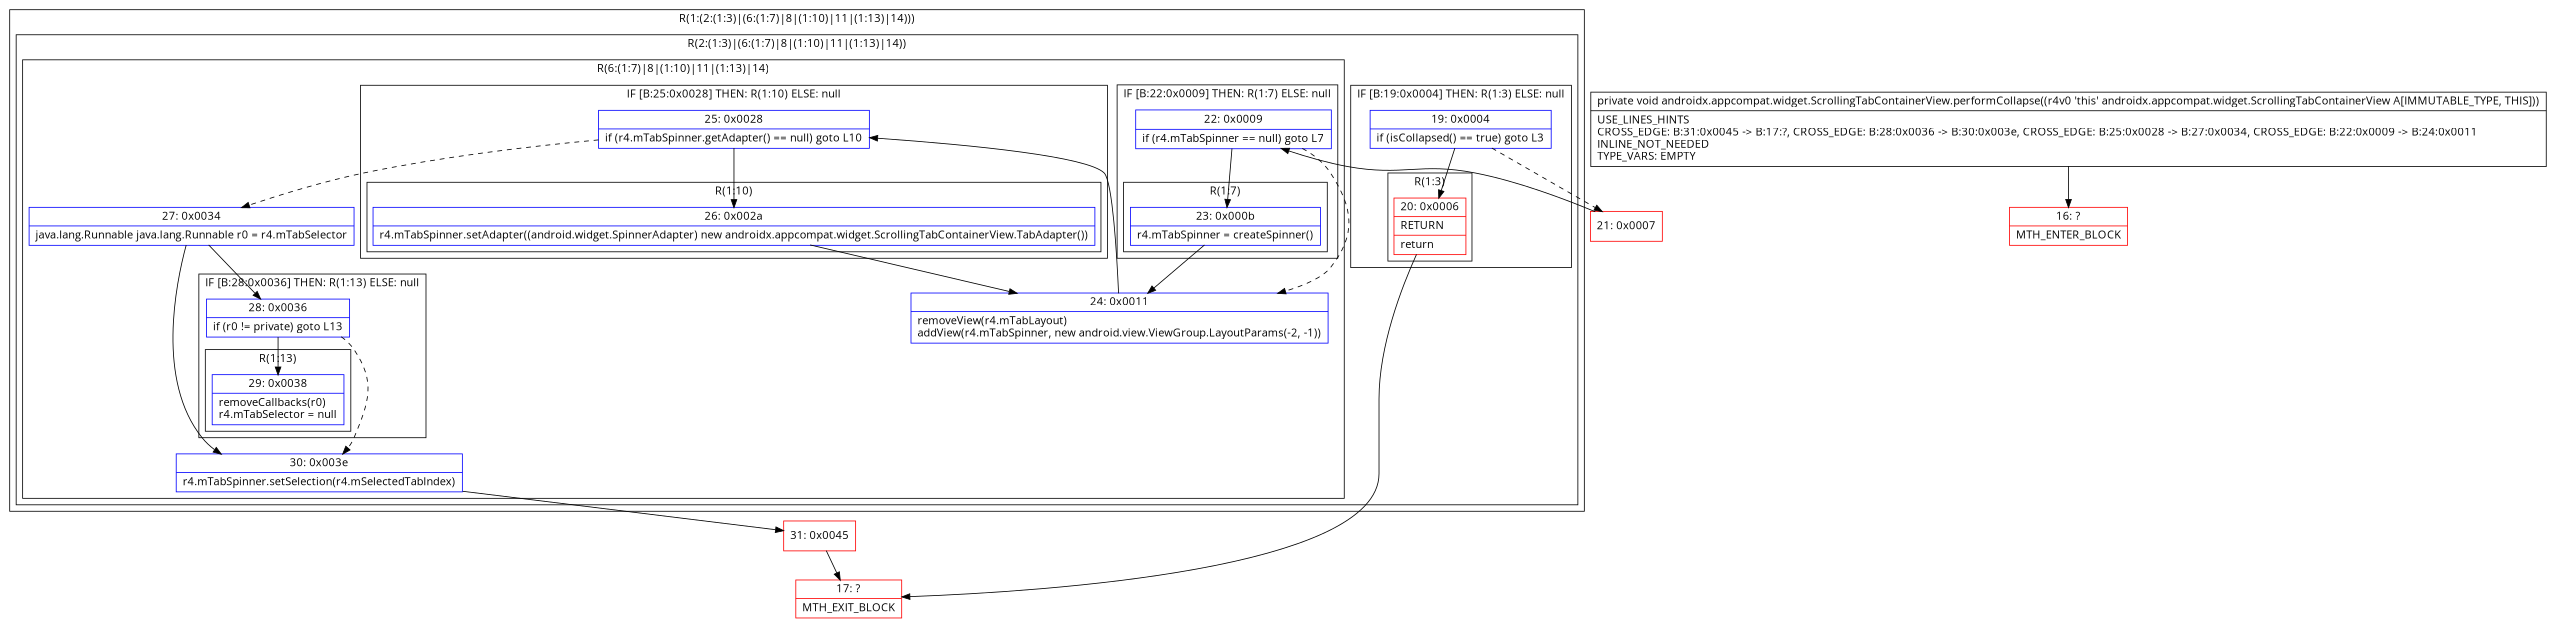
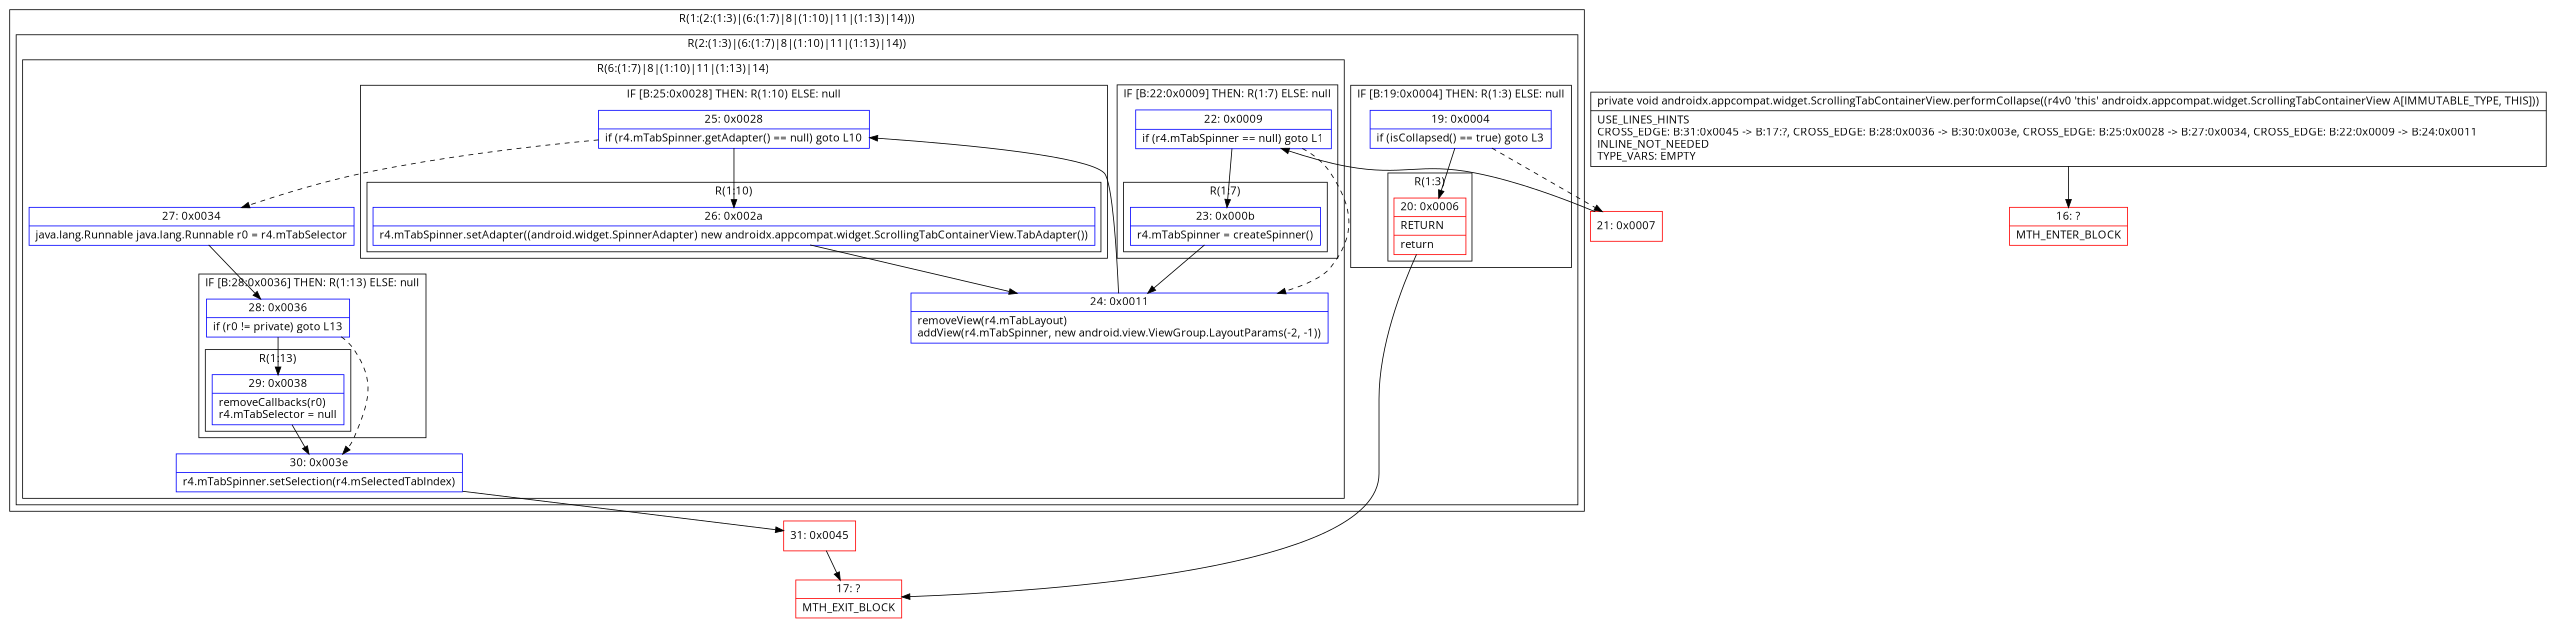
(1234, 139) -> (1234, 139)
(174, 352) -> (298, 436)
